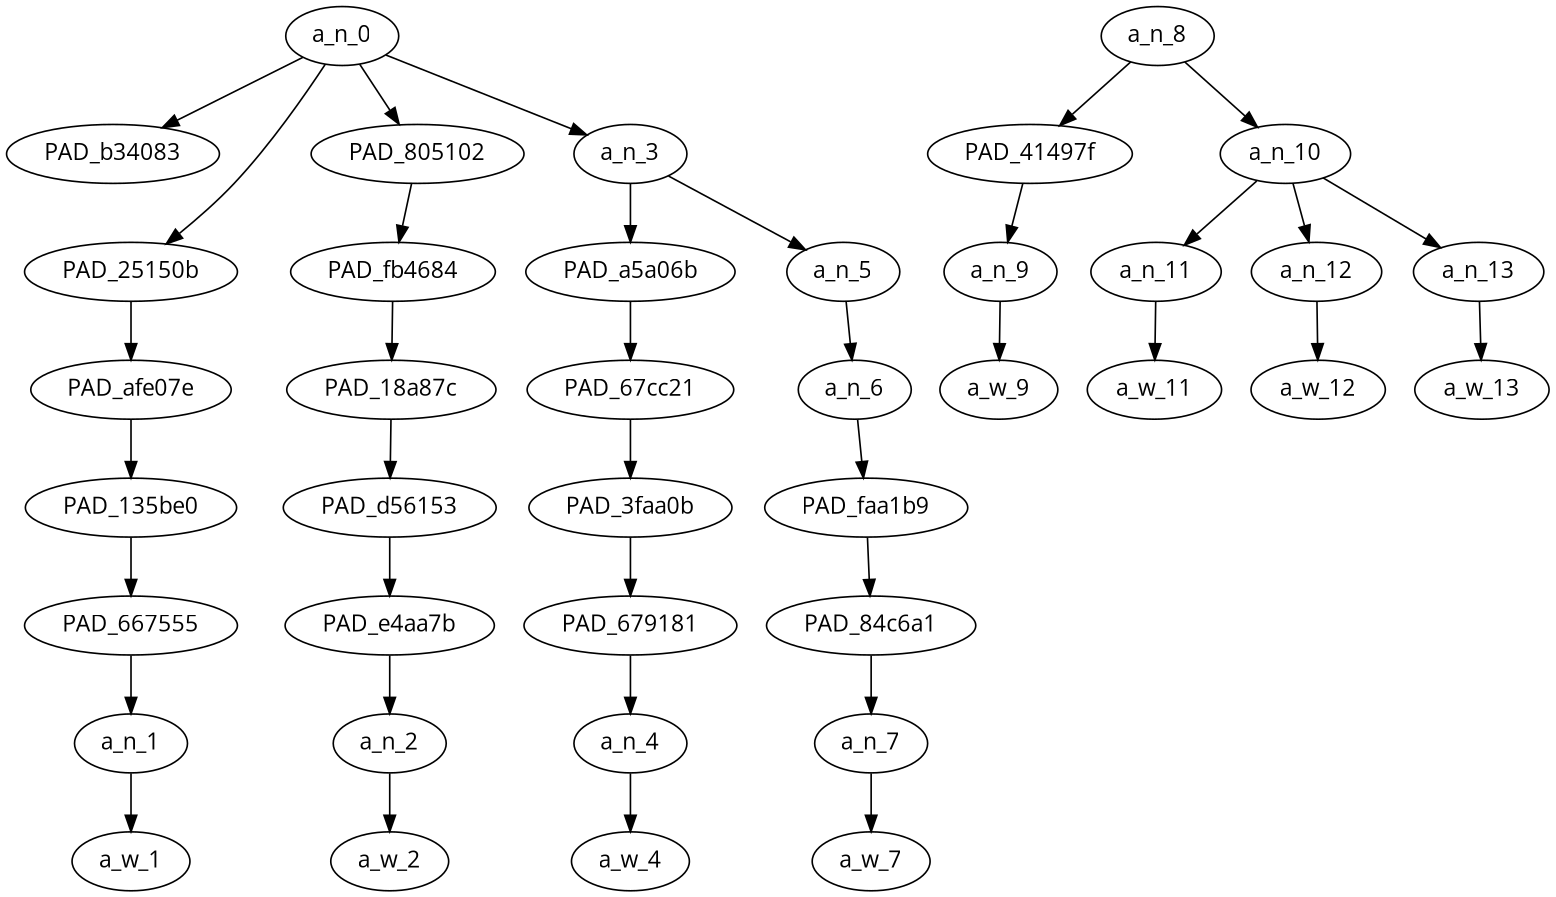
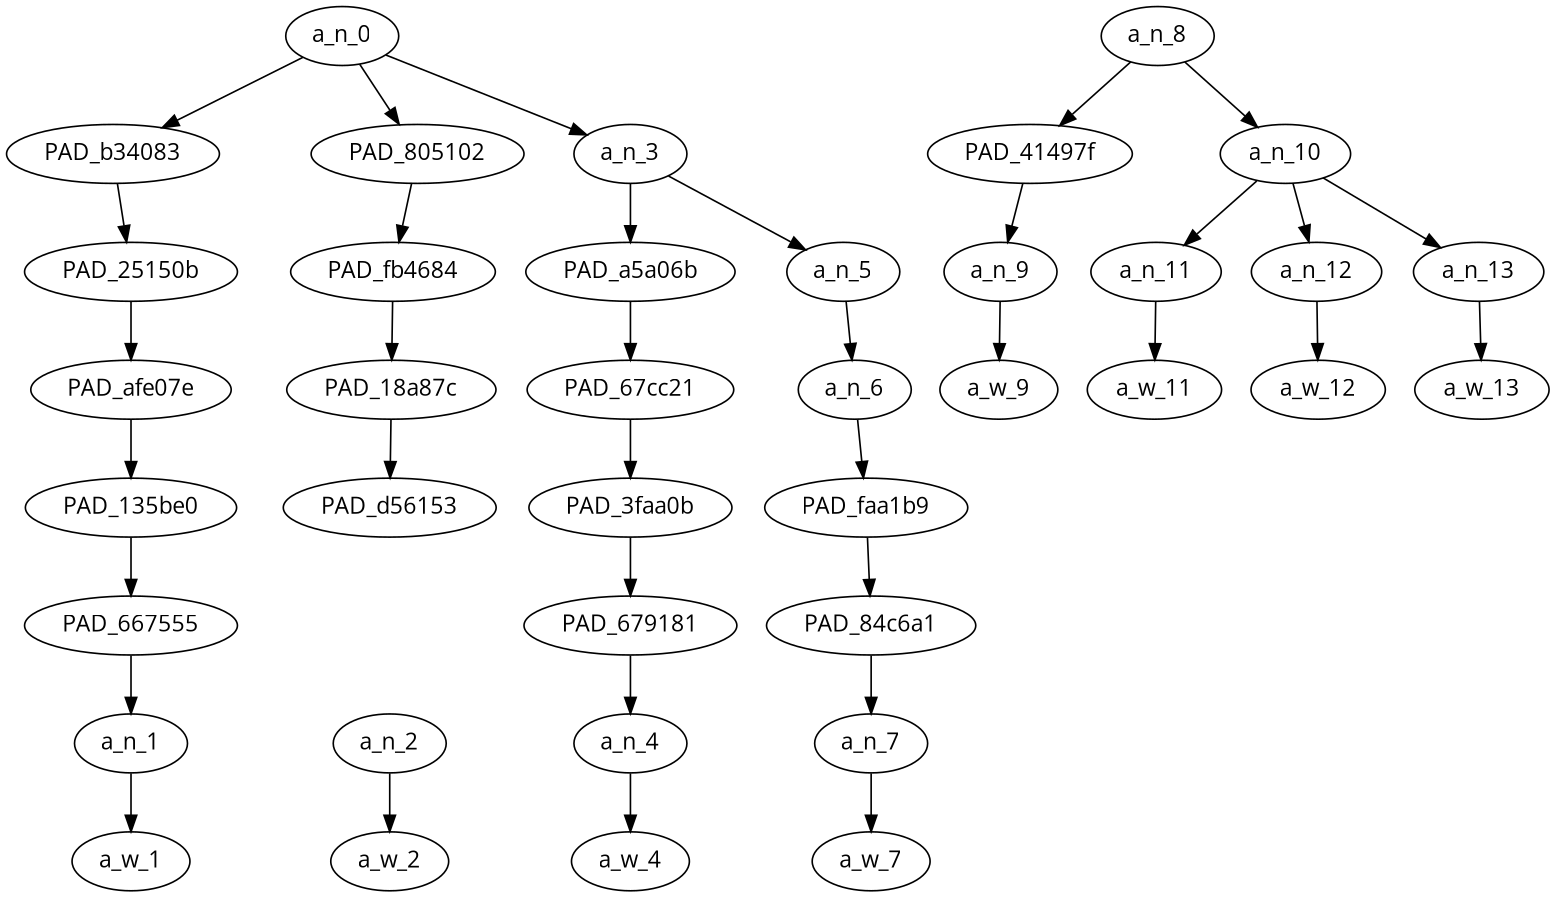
(259, 155) -> (121, 205)
(390, 626) -> none
